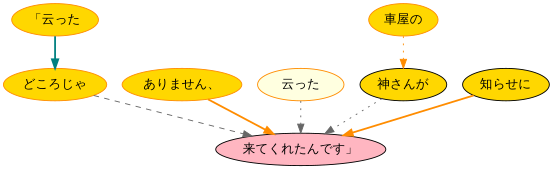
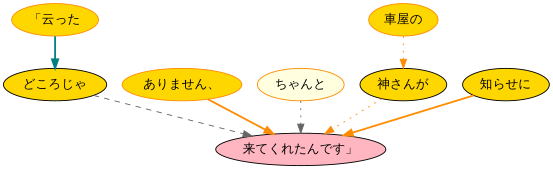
(55, 85) -> (55, 85)
(301, 85) -> (301, 85)
(357, 114) -> (357, 114)
